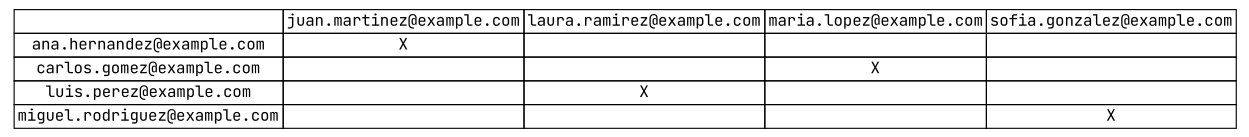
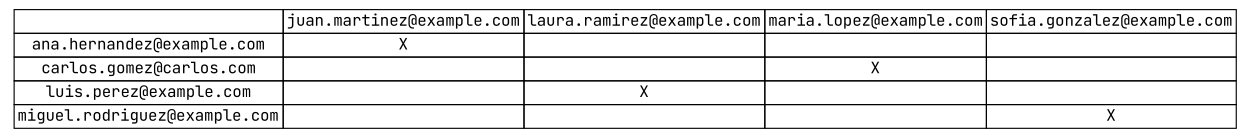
(149, 68) -> (149, 68)
